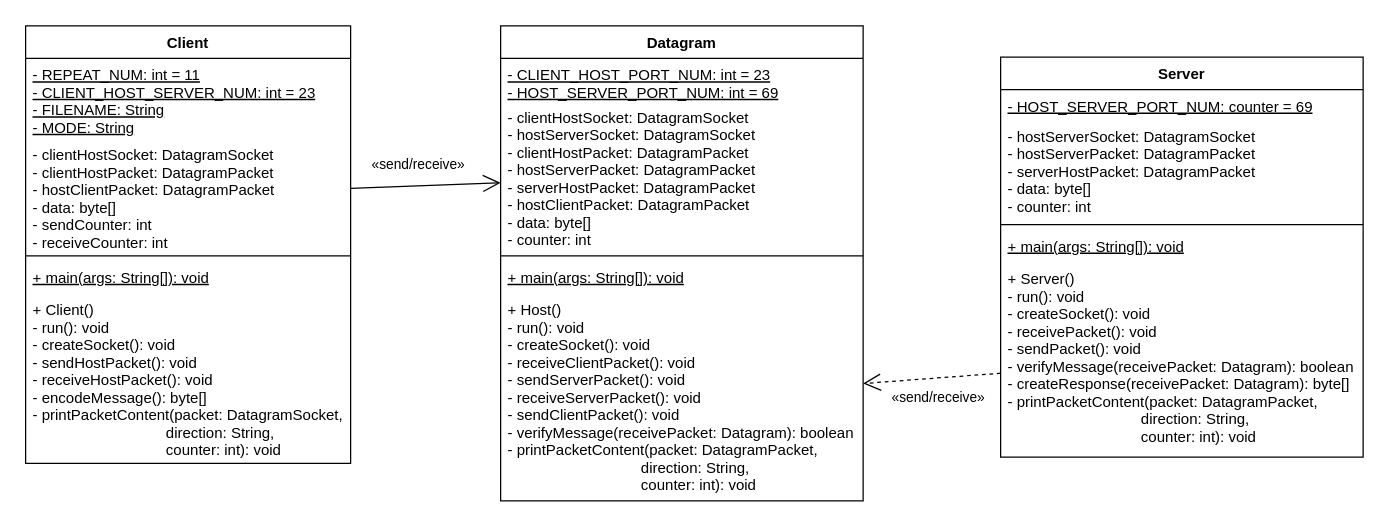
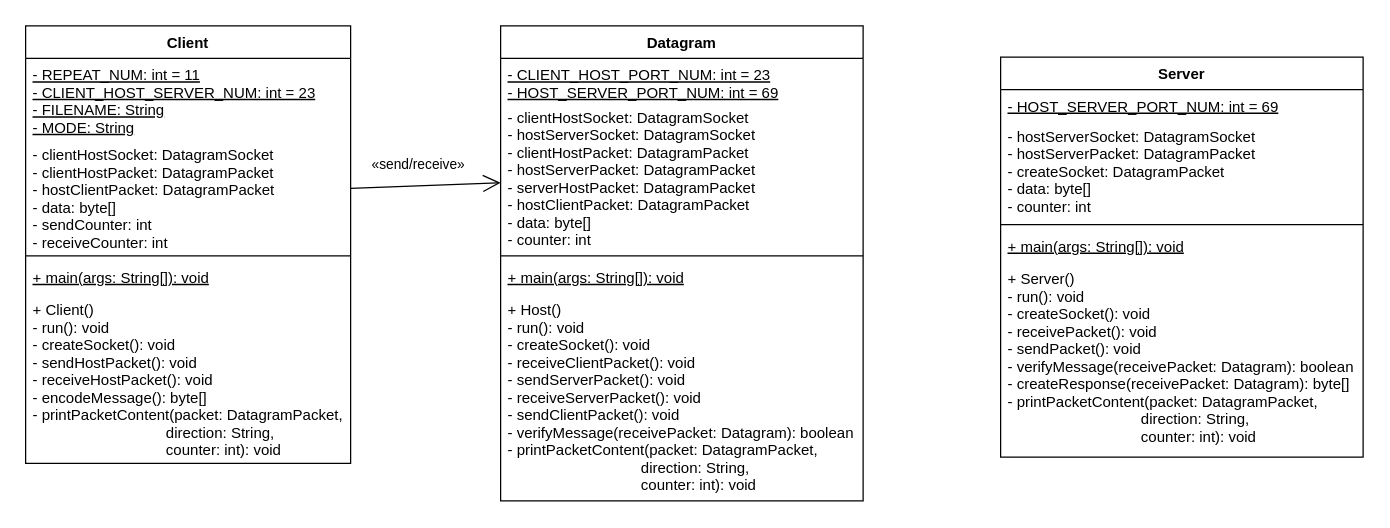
(1149, 106) -> (1130, 106)
(1144, 136) -> (1144, 136)
(69, 310) -> (69, 310)
(932, 378) -> none
